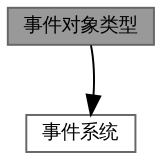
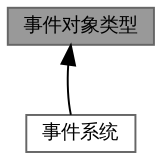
(94, 70) -> (68, 90)
